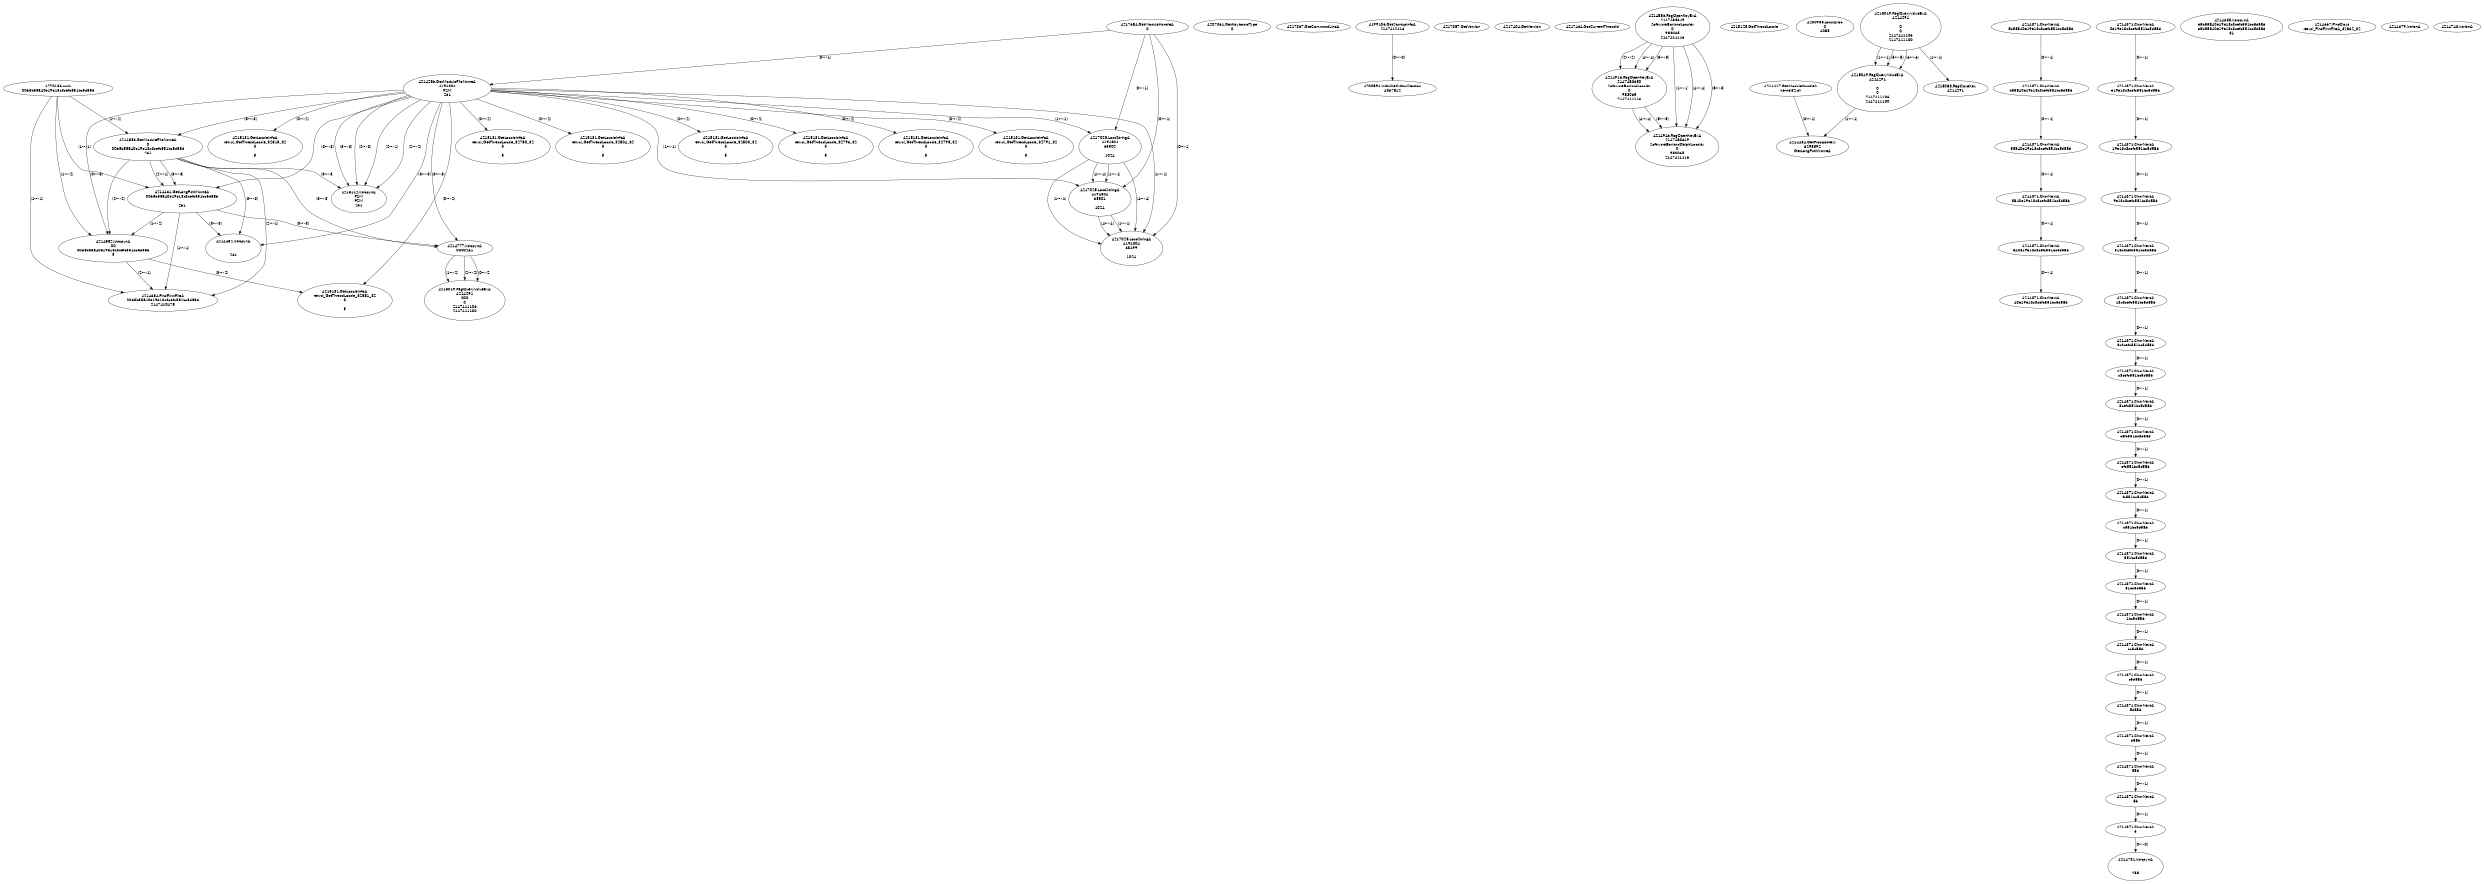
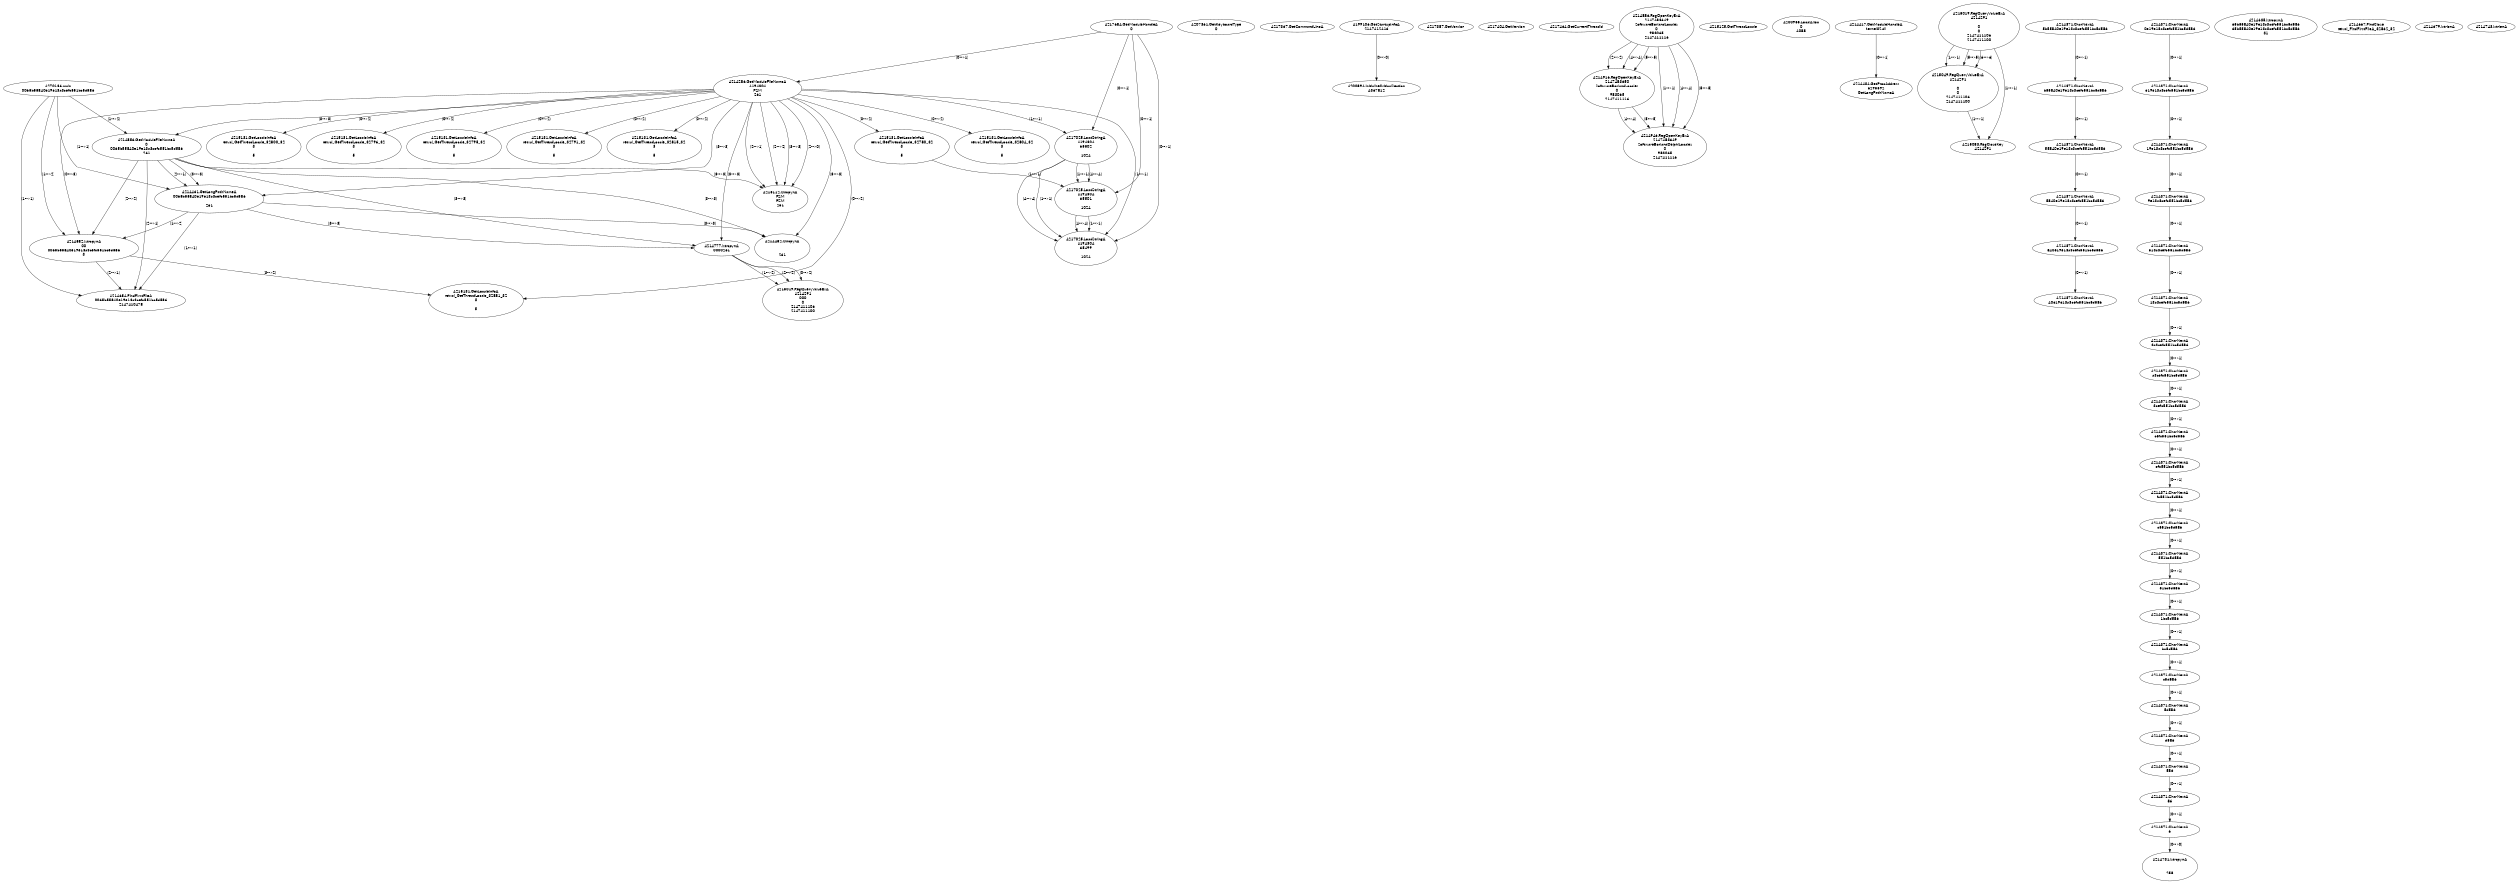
(1841, 121) -> (1973, 124)
(764, 180) -> (996, 173)
